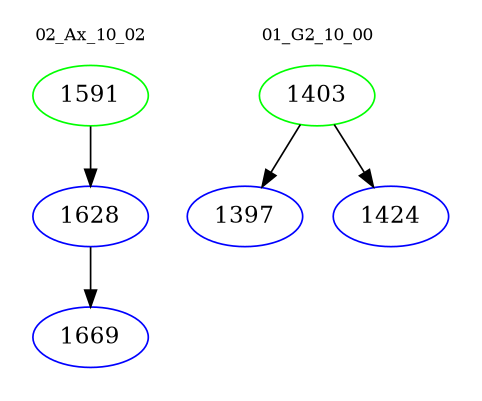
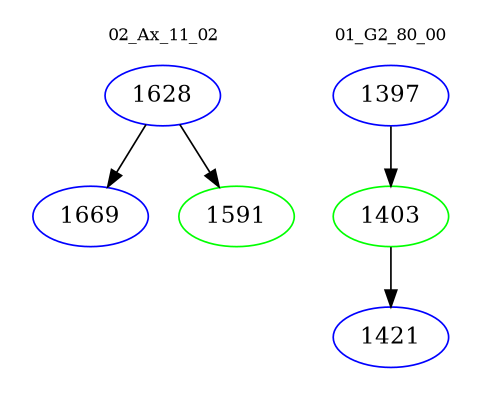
(91, 36) -> (164, 36)
(318, 36) -> (391, 36)
(91, 148) -> (195, 148)
(286, 148) -> (391, 148)
(391, 216) -> (391, 337)
